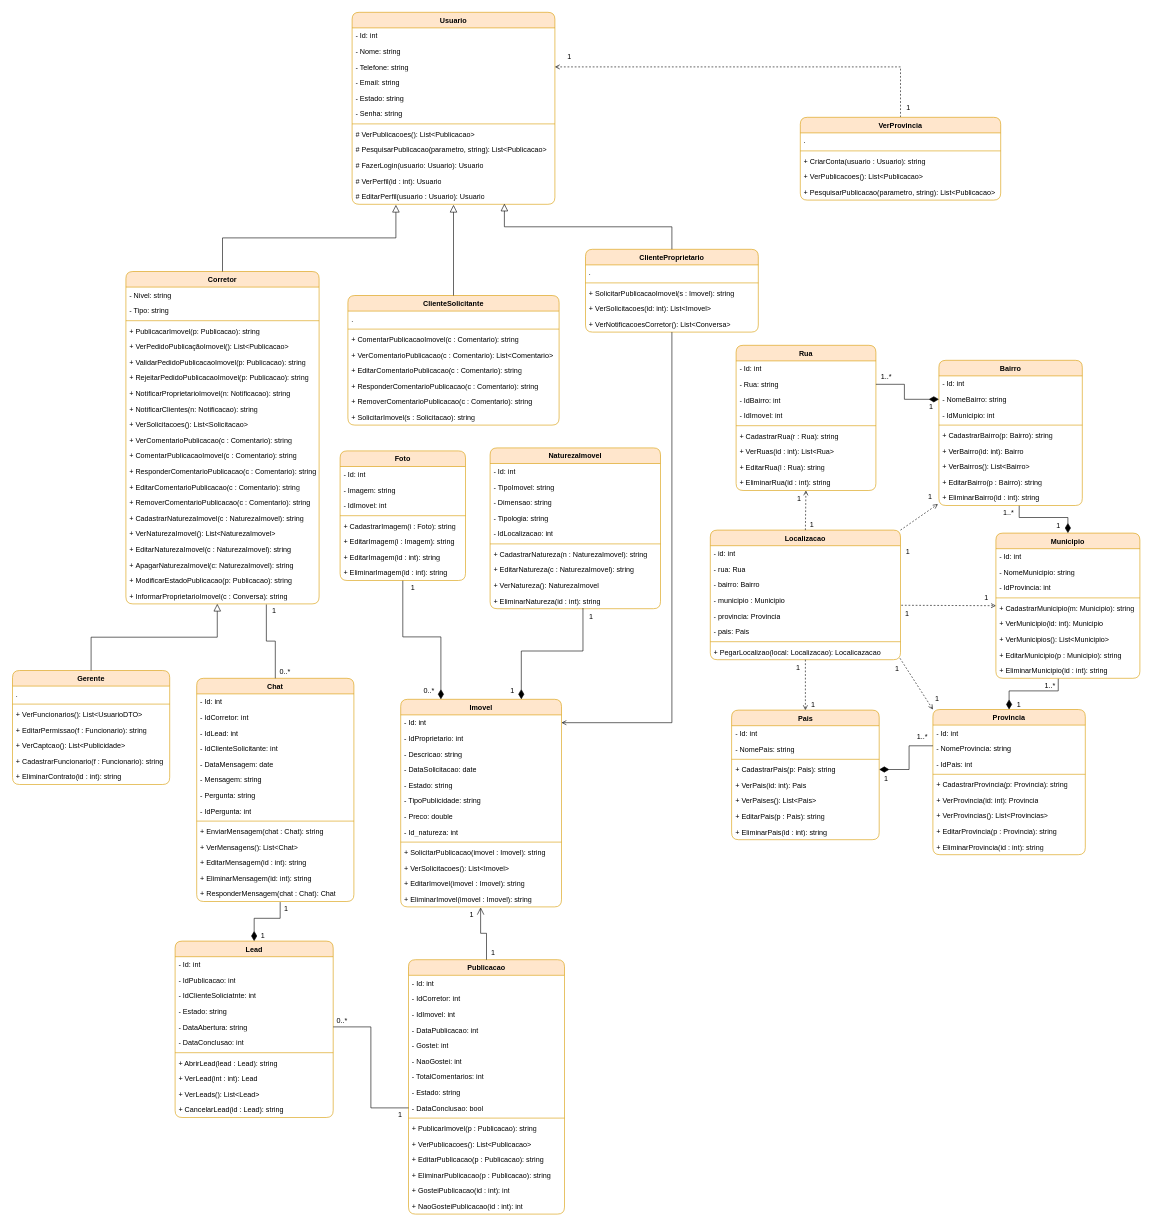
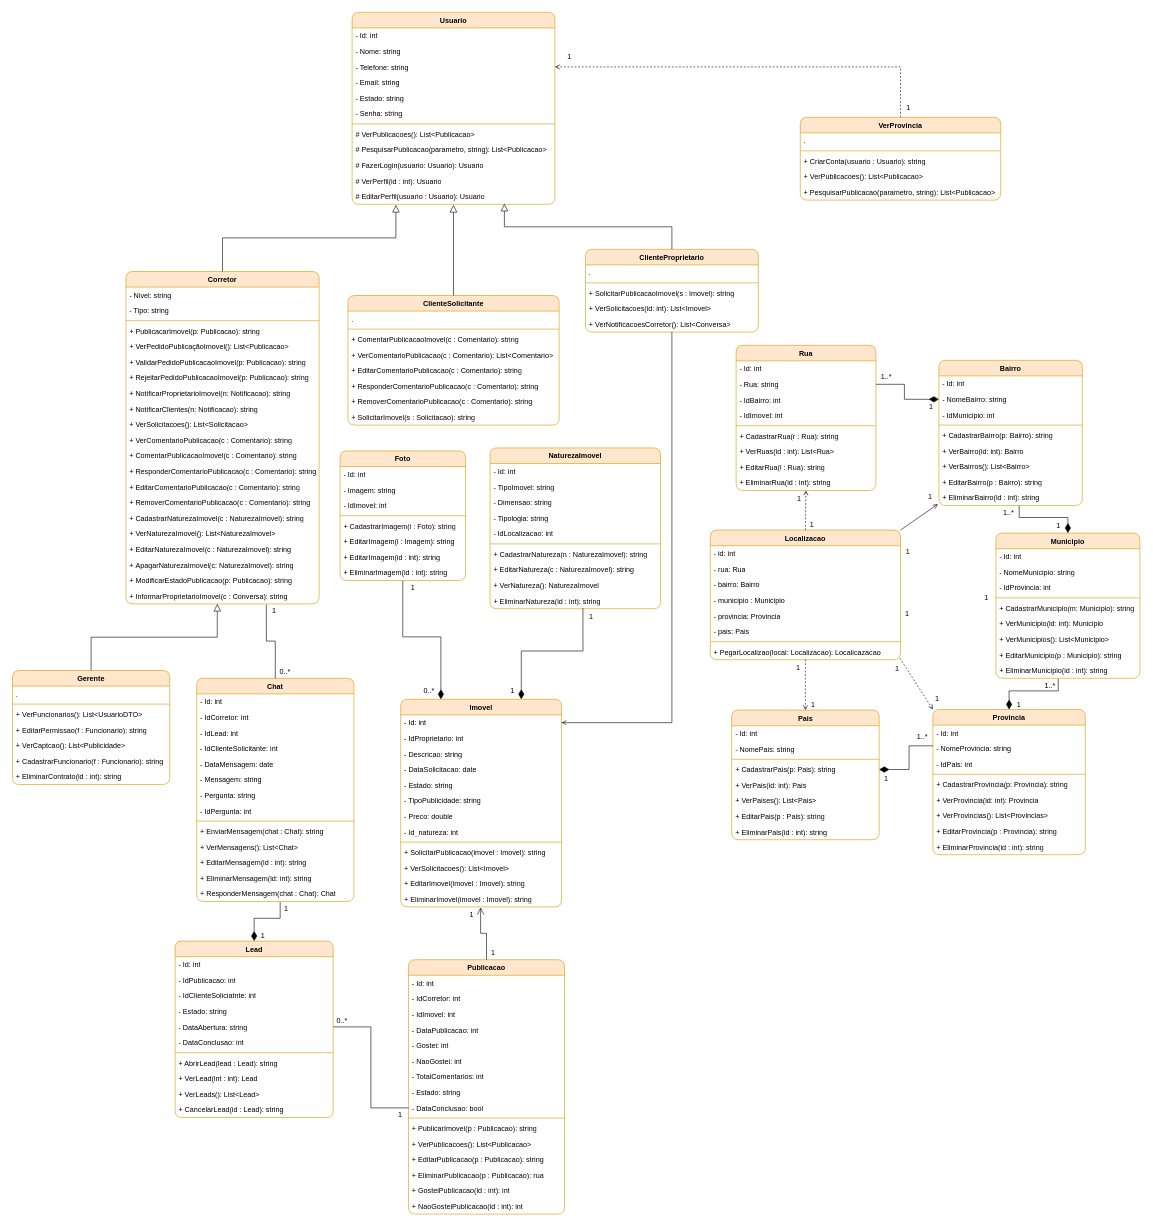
(918, 517) -> (918, 517)
(947, 605) -> none
(487, 1180) -> (482, 1176)
